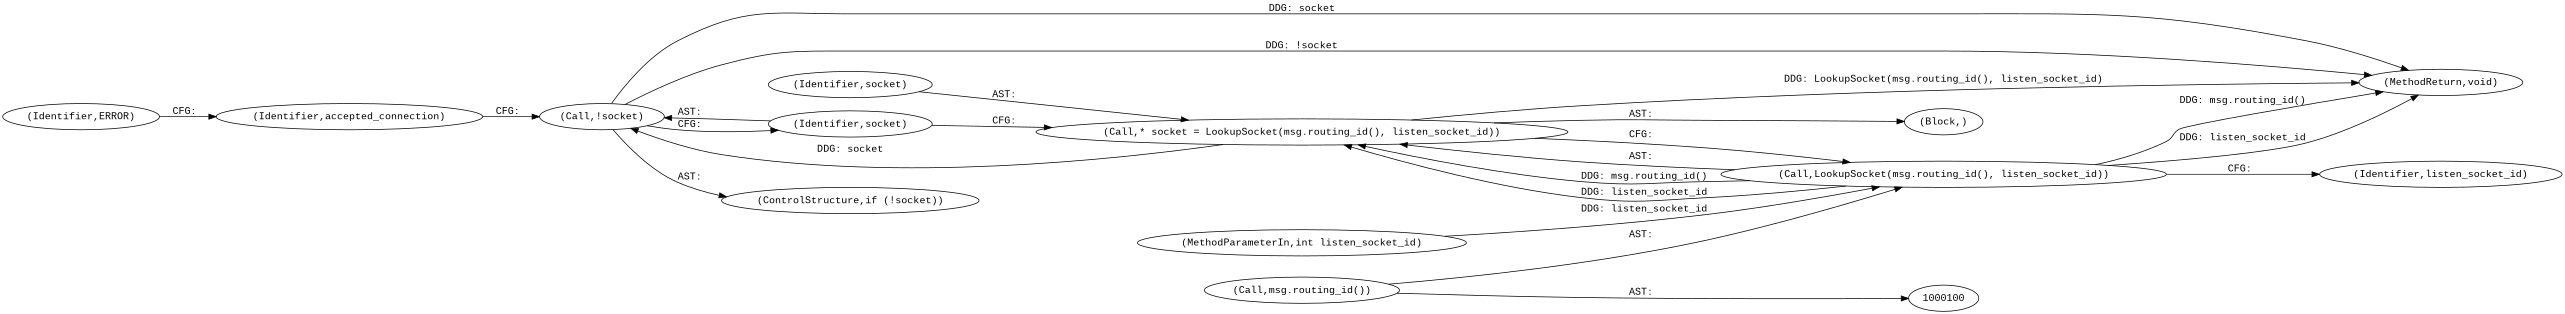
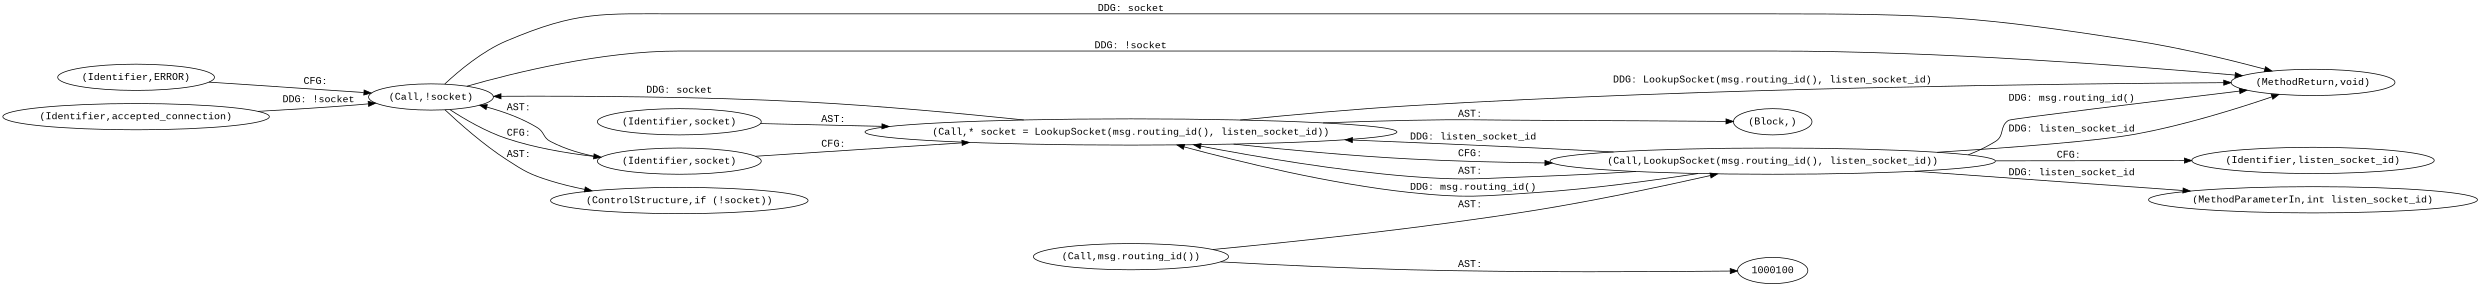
(511, 111) -> (319, 100)
(184, 117) -> (286, 87)
(1659, 220) -> (2049, 181)
